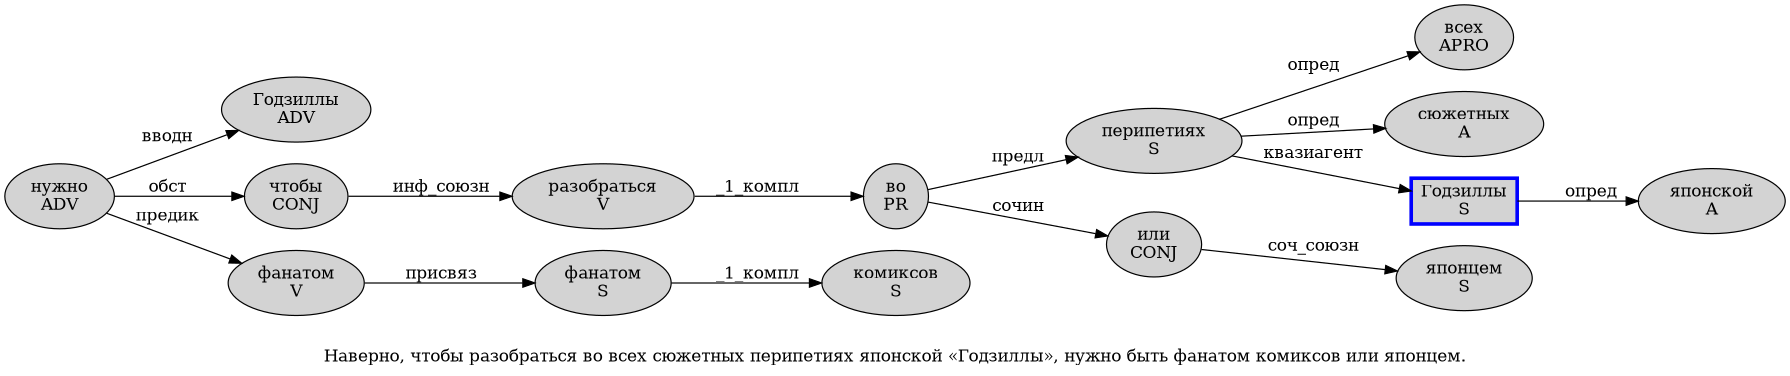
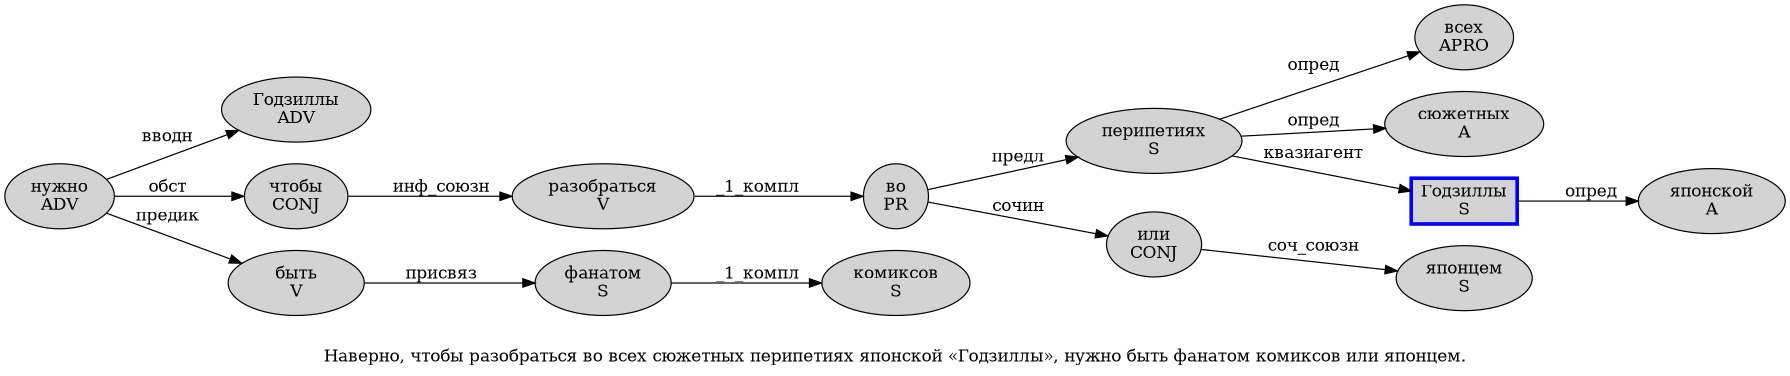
(296, 283) -> (296, 283)
